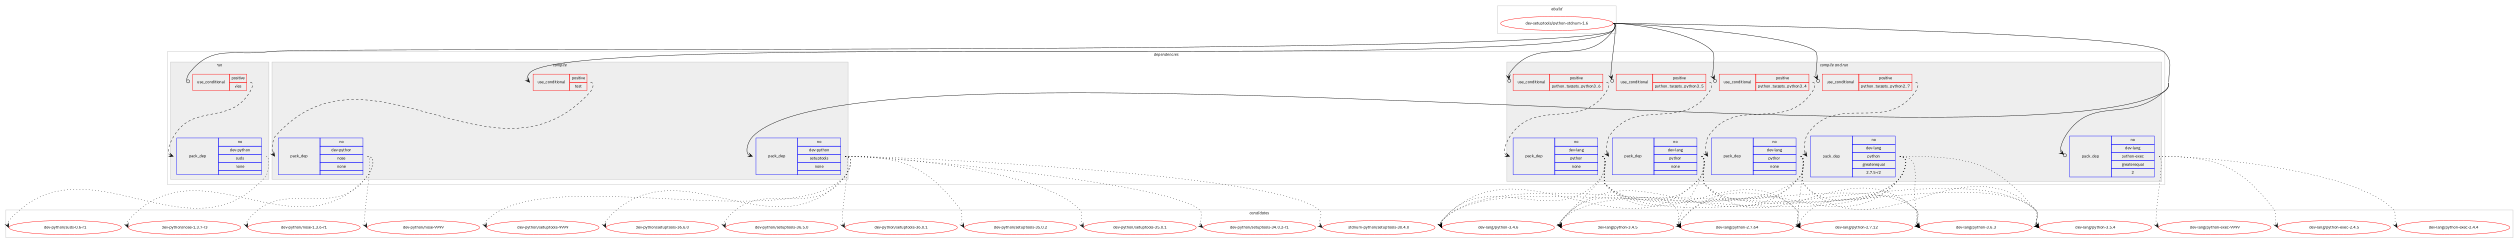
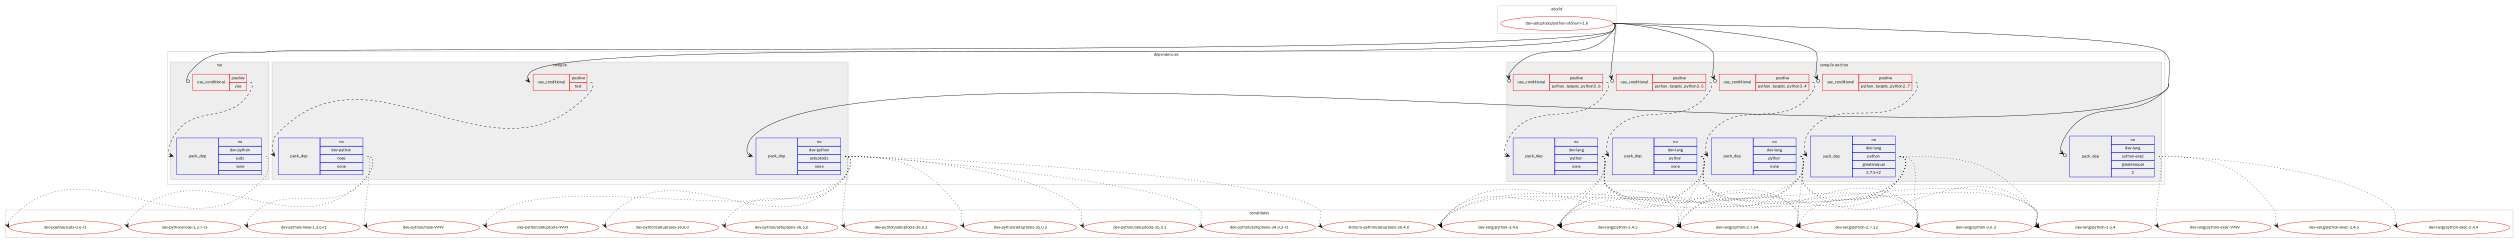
(65, 228) -> (65, 228)
